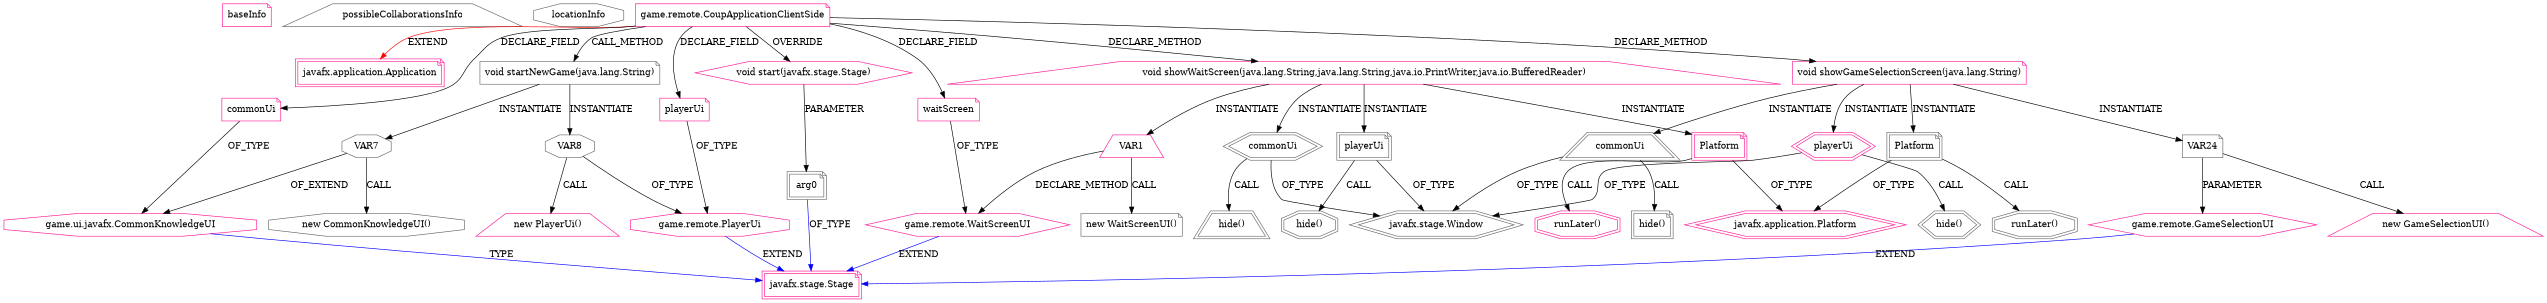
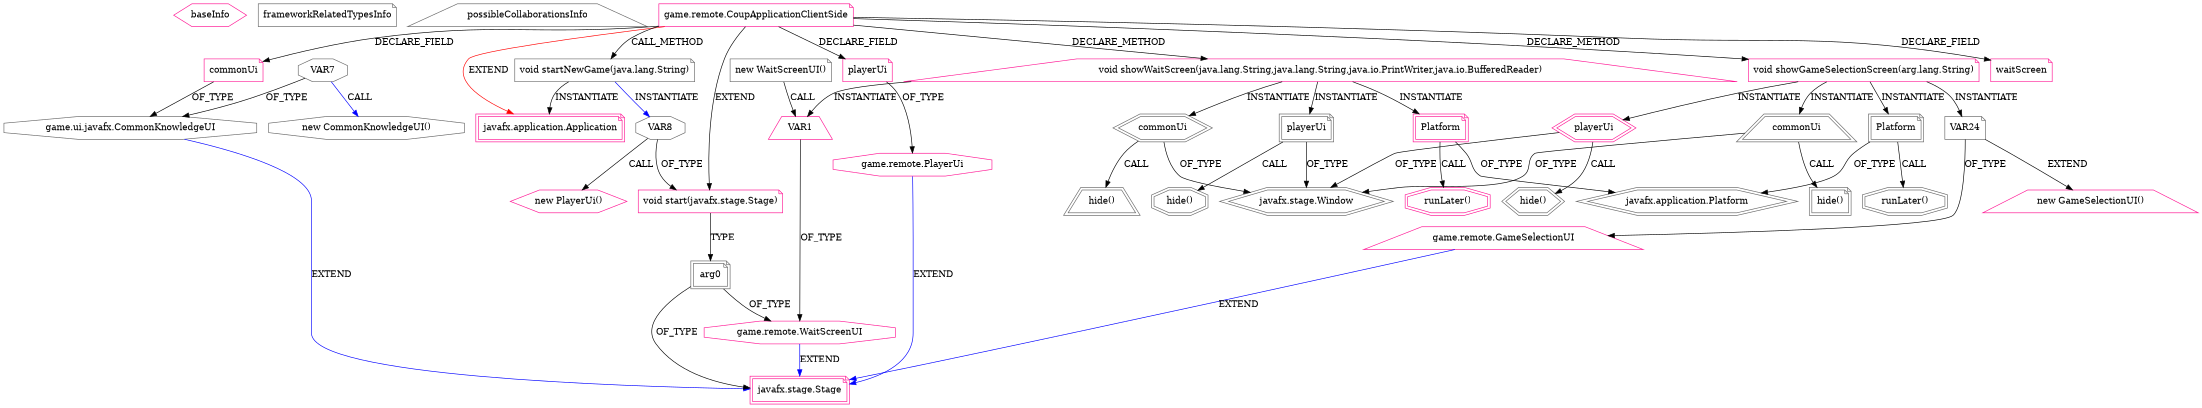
(247, 15) -> (210, 15)
none -> (327, 15)
(579, 15) -> none
(798, 43) -> (735, 98)
(804, 73) -> (710, 201)
(1909, 73) -> (1864, 70)
(570, 106) -> (630, 97)
(466, 110) -> (556, 92)
(835, 110) -> (723, 238)
(958, 164) -> (743, 305)
(367, 182) -> (343, 97)
(1132, 182) -> (788, 96)
(319, 186) -> (287, 98)
(628, 186) -> (657, 165)
(1082, 186) -> (822, 238)
(2232, 186) -> (1986, 165)
(2372, 186) -> (2068, 165)
(130, 225) -> (130, 128)
(548, 225) -> (569, 201)
(968, 225) -> (800, 332)
(1795, 225) -> (1687, 201)
(2203, 225) -> (1503, 238)
(809, 232) -> (664, 353)
(502, 255) -> (332, 275)
